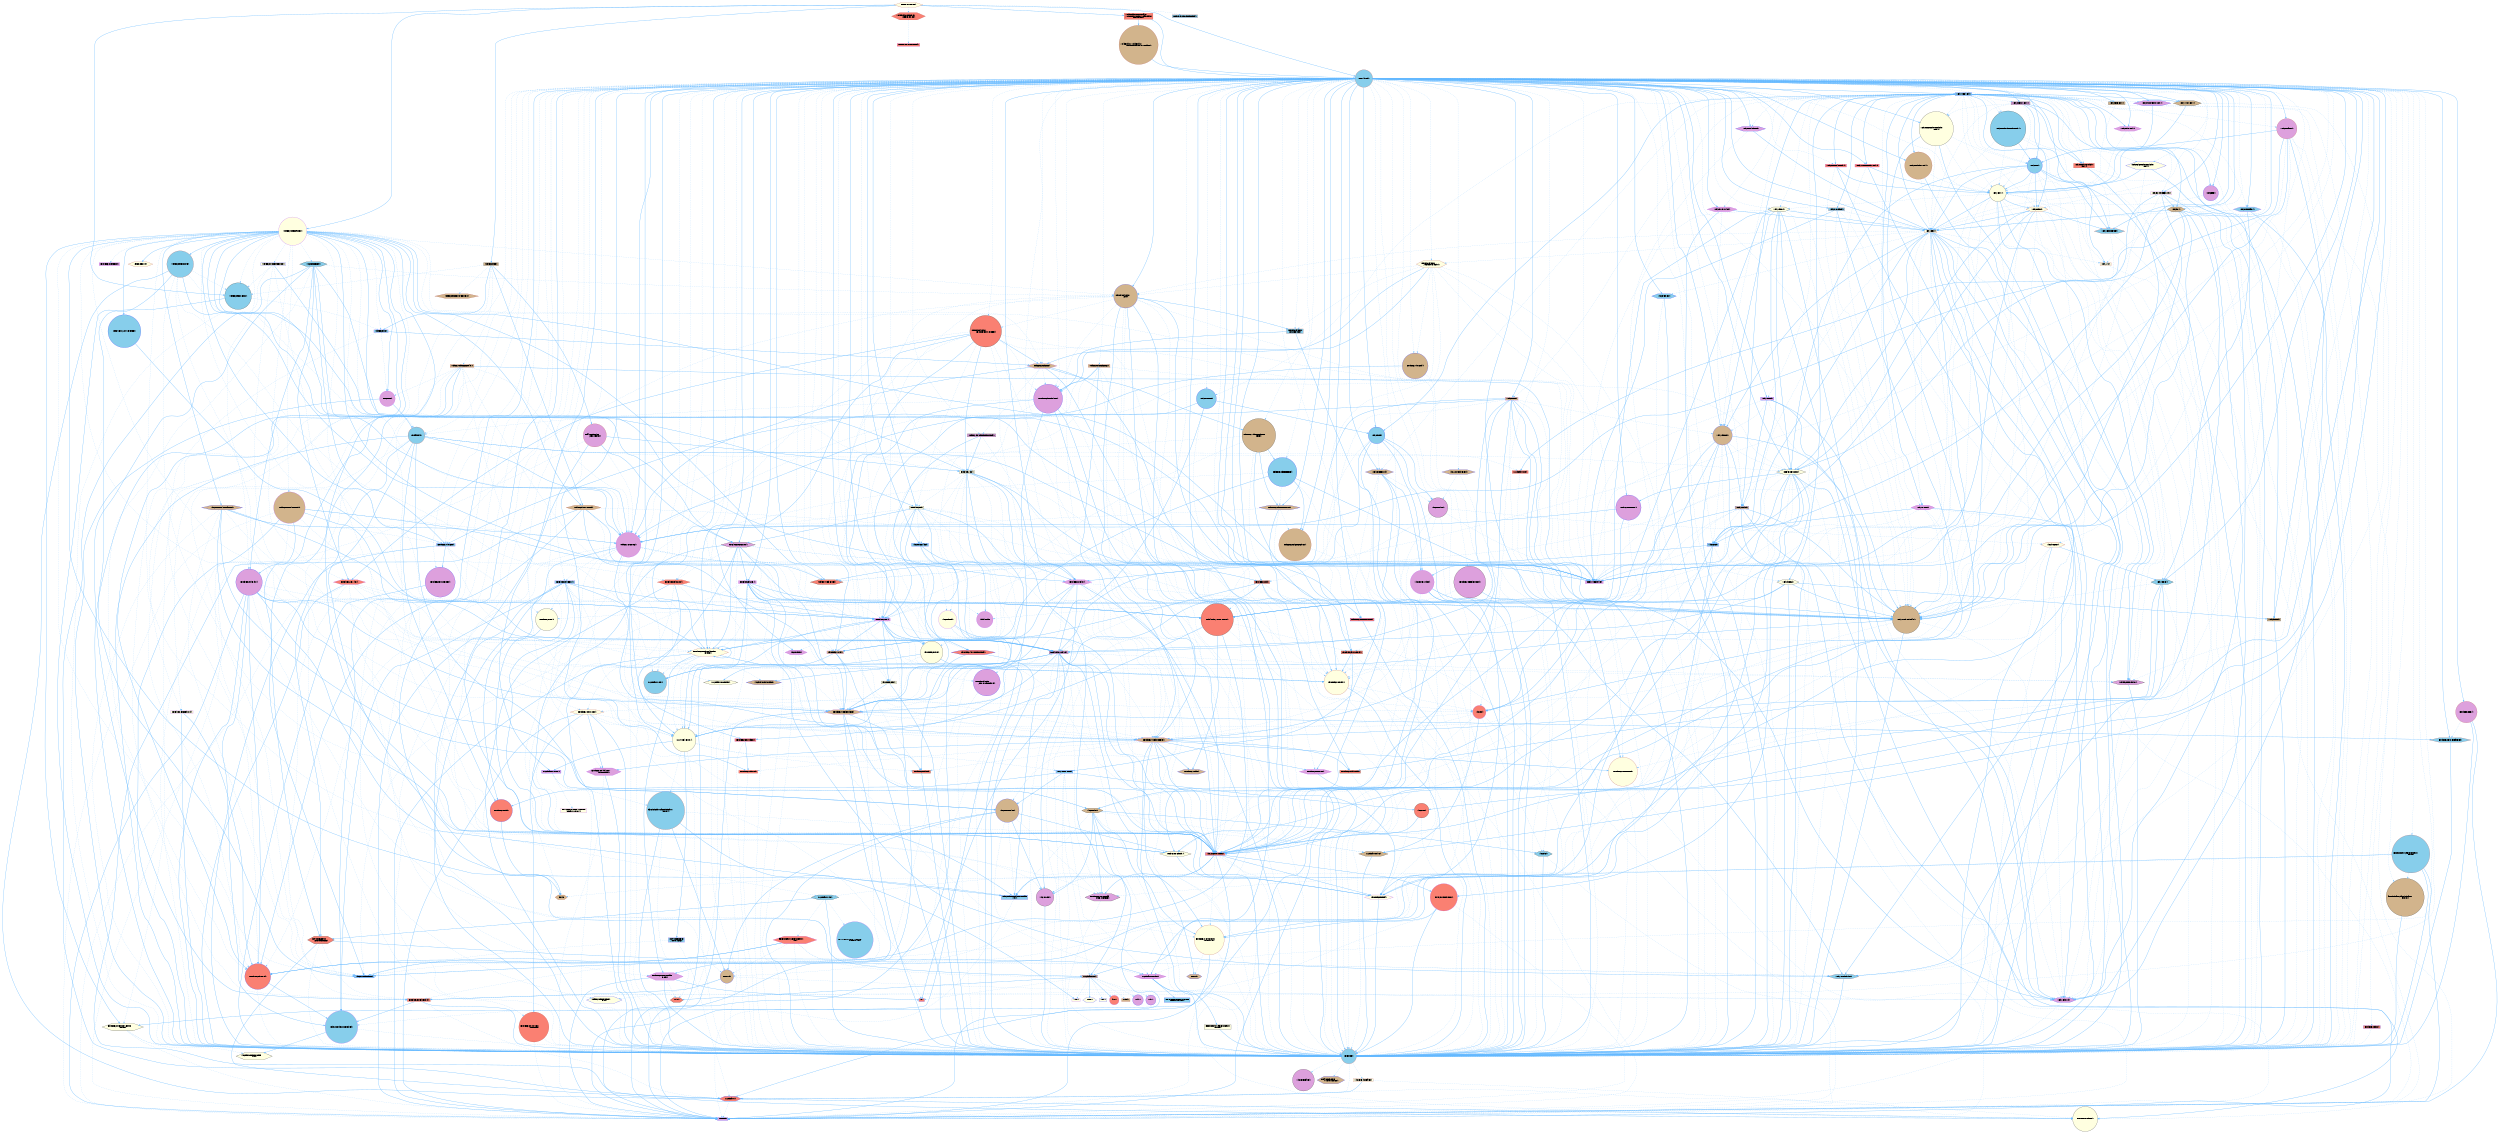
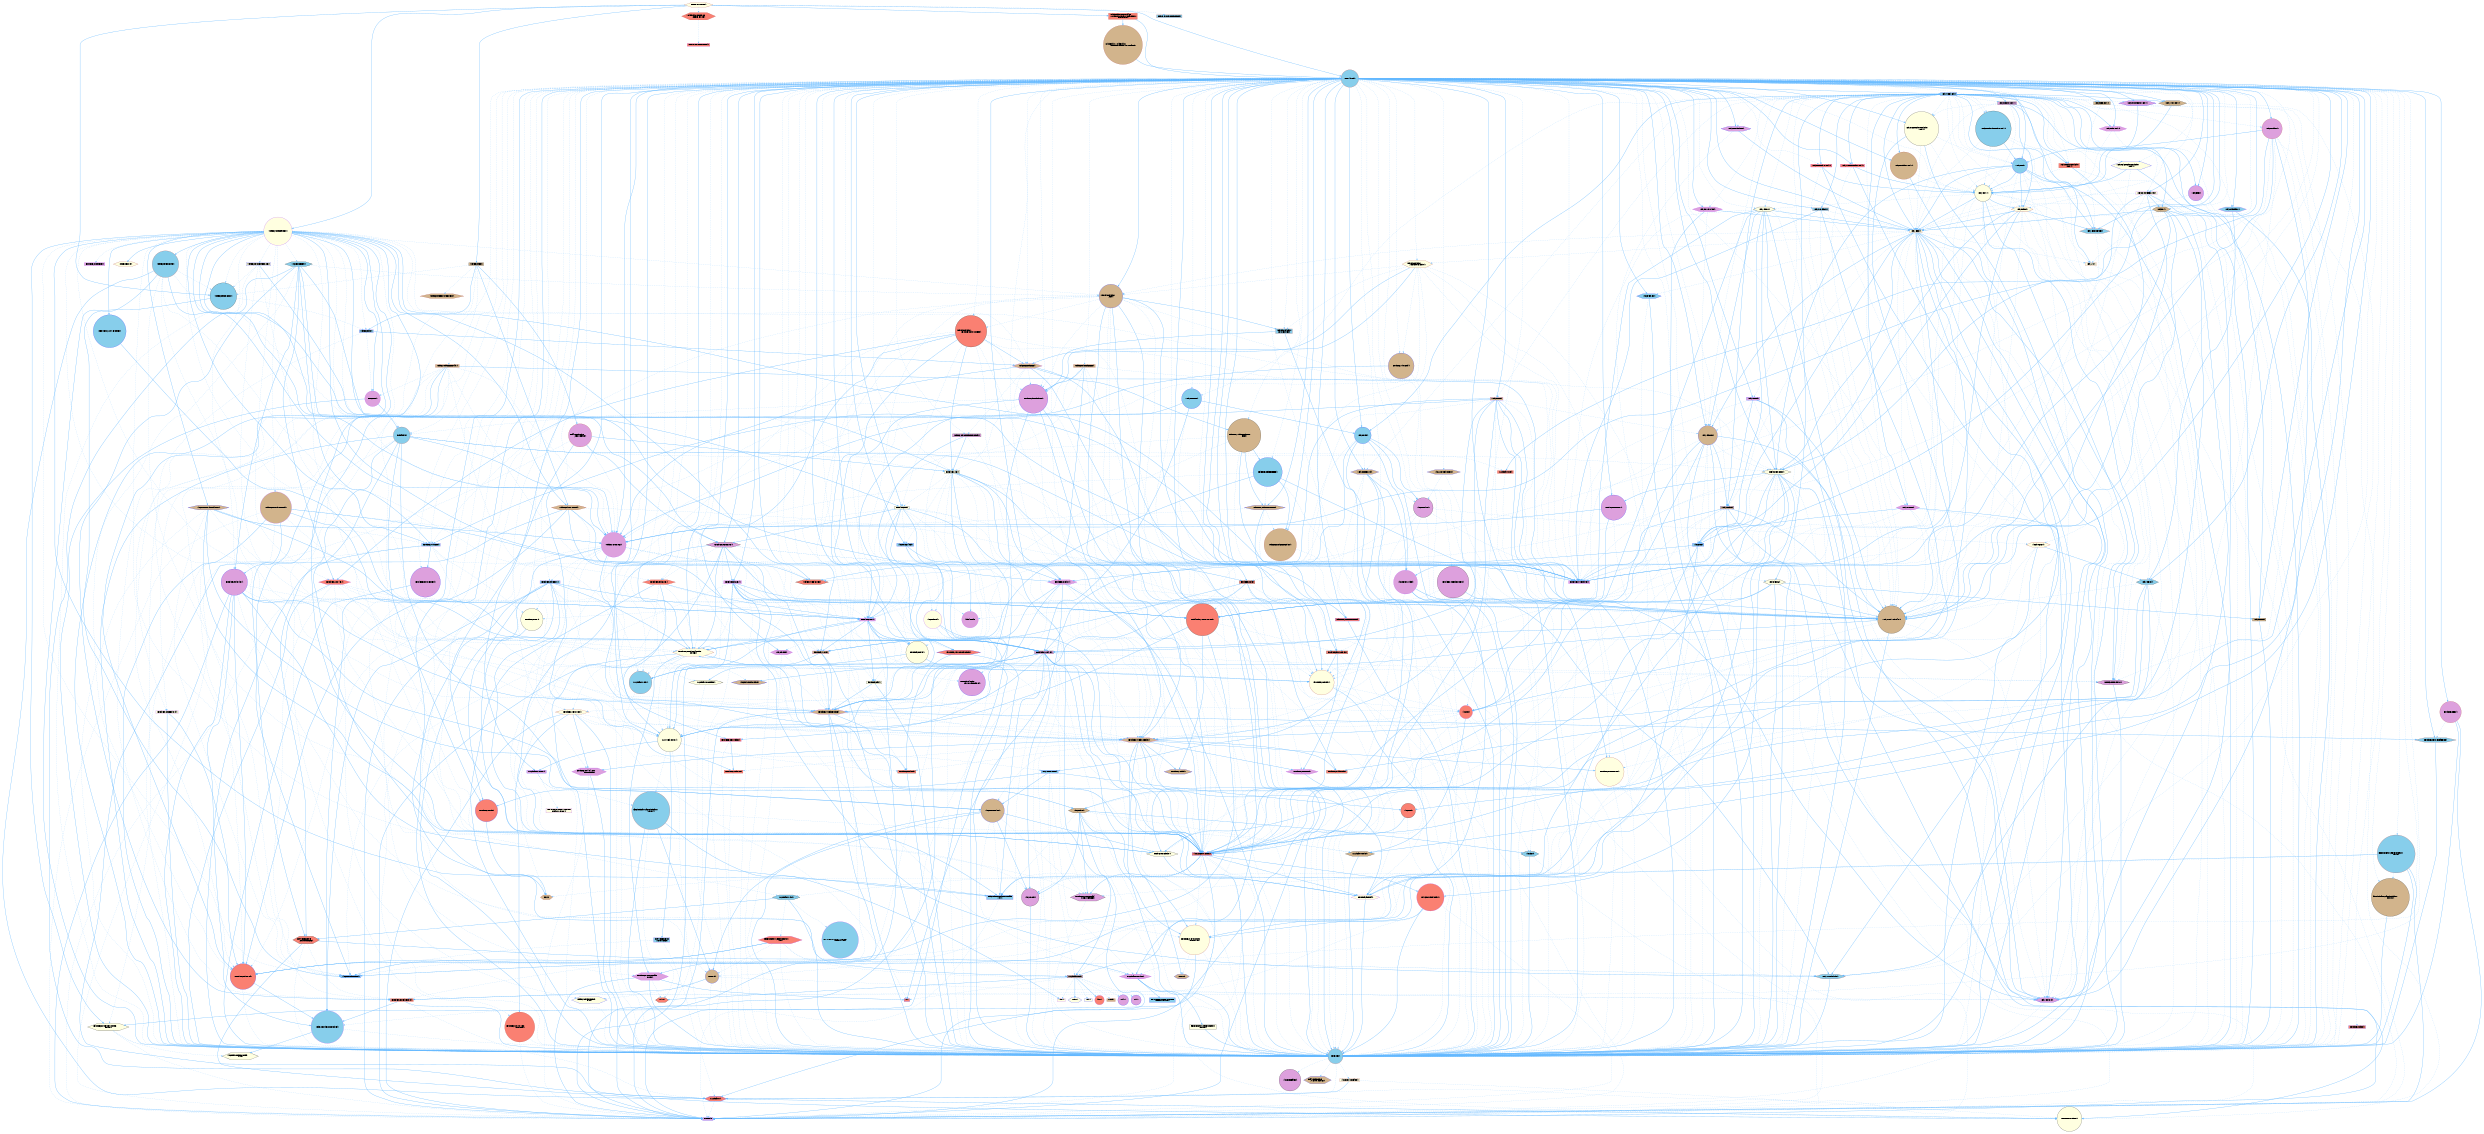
(1594, 582) -> (1579, 582)
